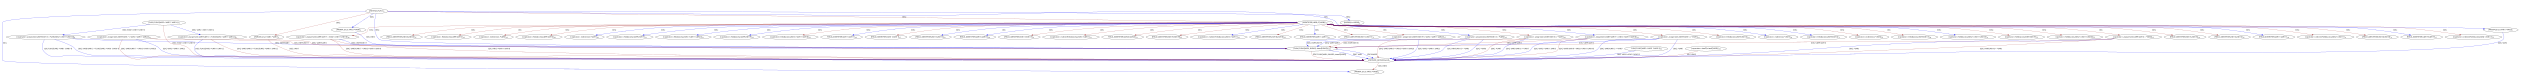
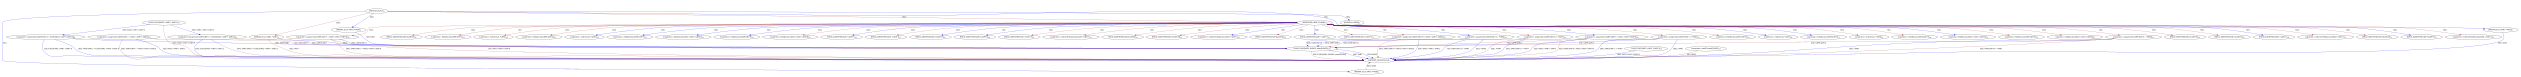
(608, 46) -> (782, 47)
(1377, 66) -> (1366, 66)
